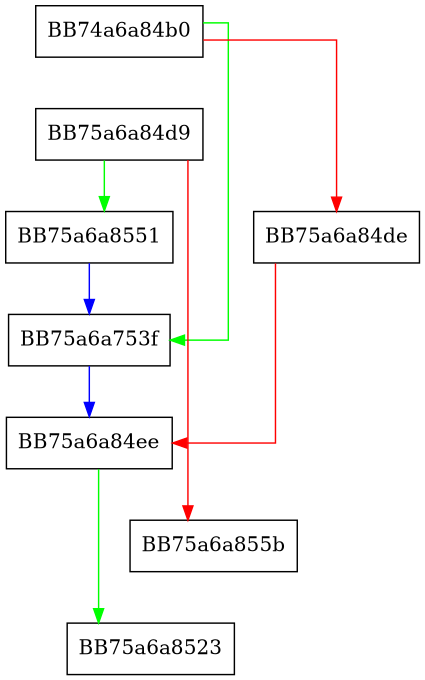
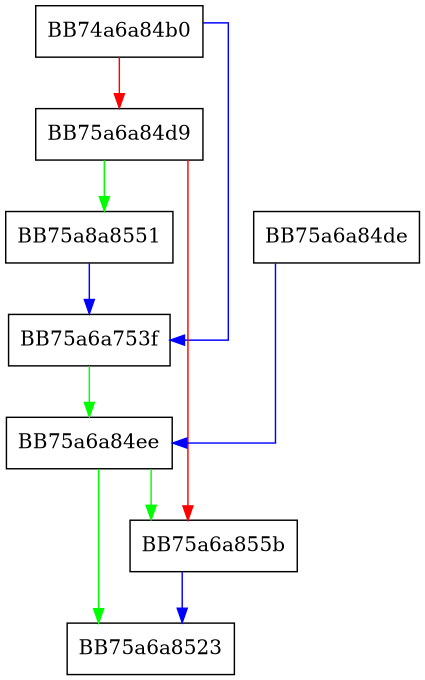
(337, 52) -> (119, 76)
(228, 191) -> (228, 191)
(89, 237) -> (89, 237)
(89, 384) -> (89, 384)
(275, 397) -> (275, 397)
none -> (151, 487)
none -> (182, 590)
